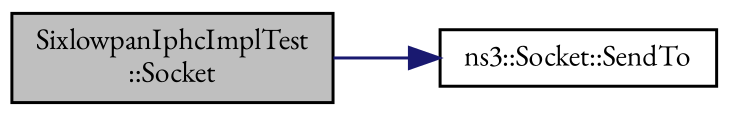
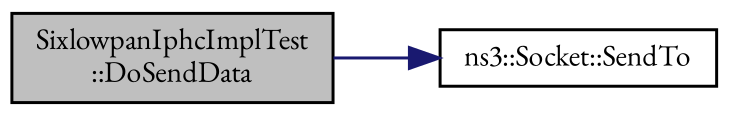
(172, 58) -> (172, 58)
